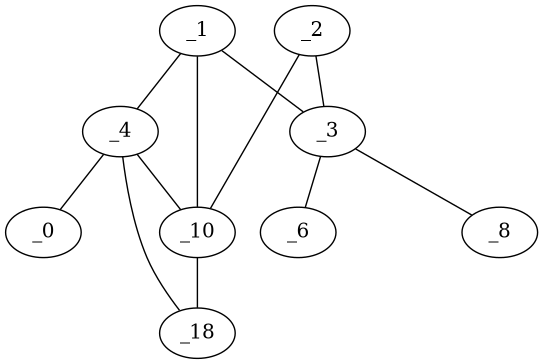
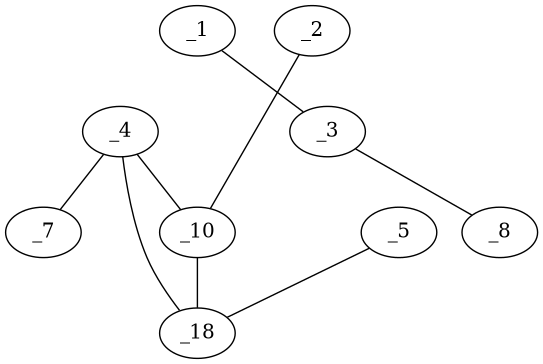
(159, 81) -> none
(320, 81) -> none
(197, 132) -> none
(43, 232) -> (43, 232)
(298, 232) -> none
none -> (399, 232)
